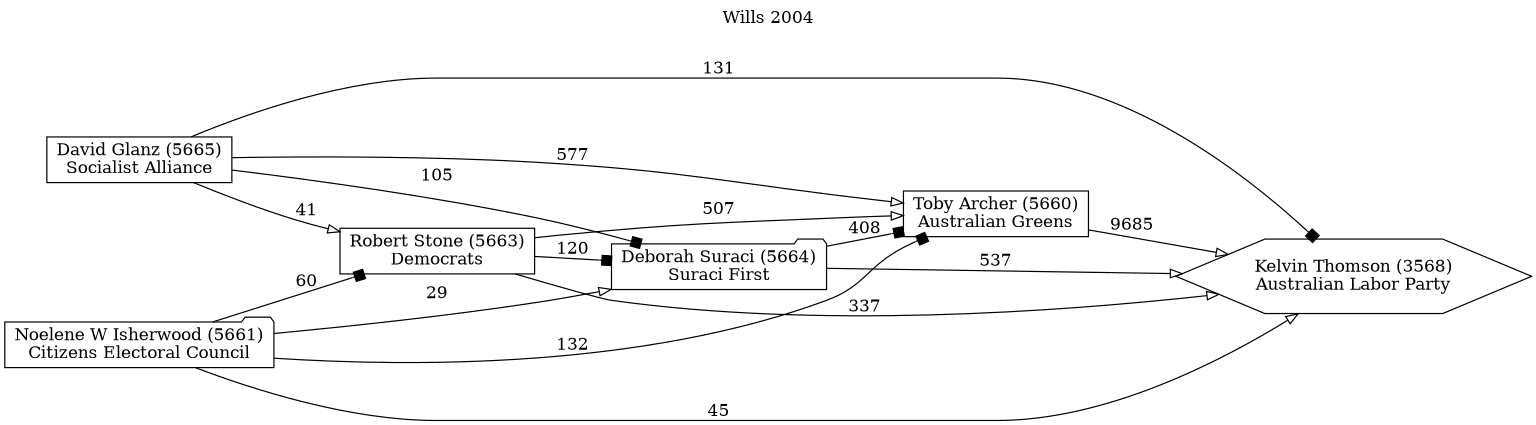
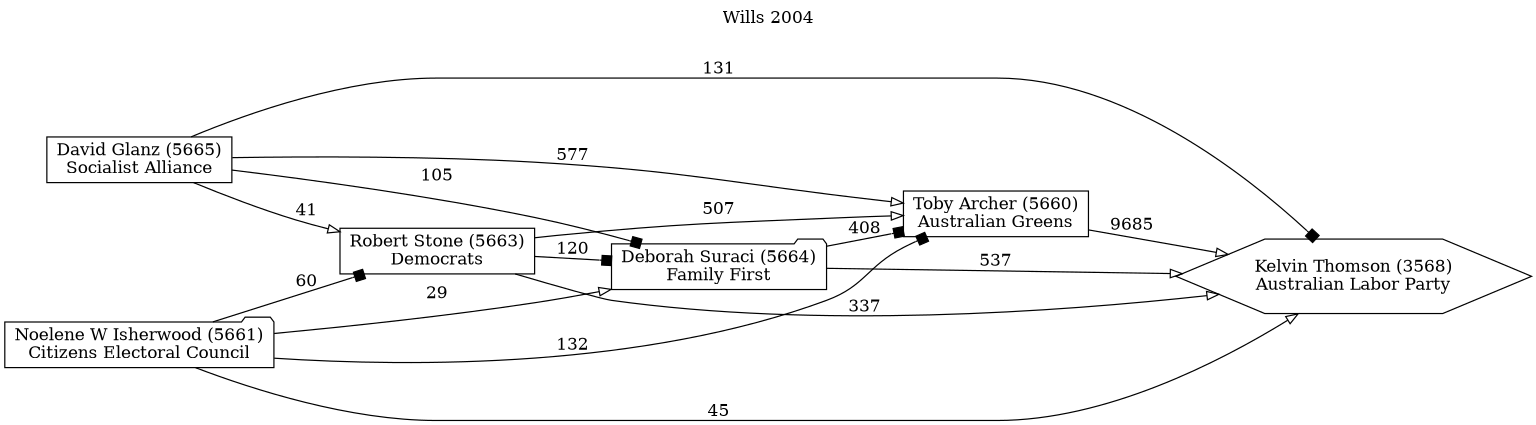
(719, 267) -> (719, 267)
